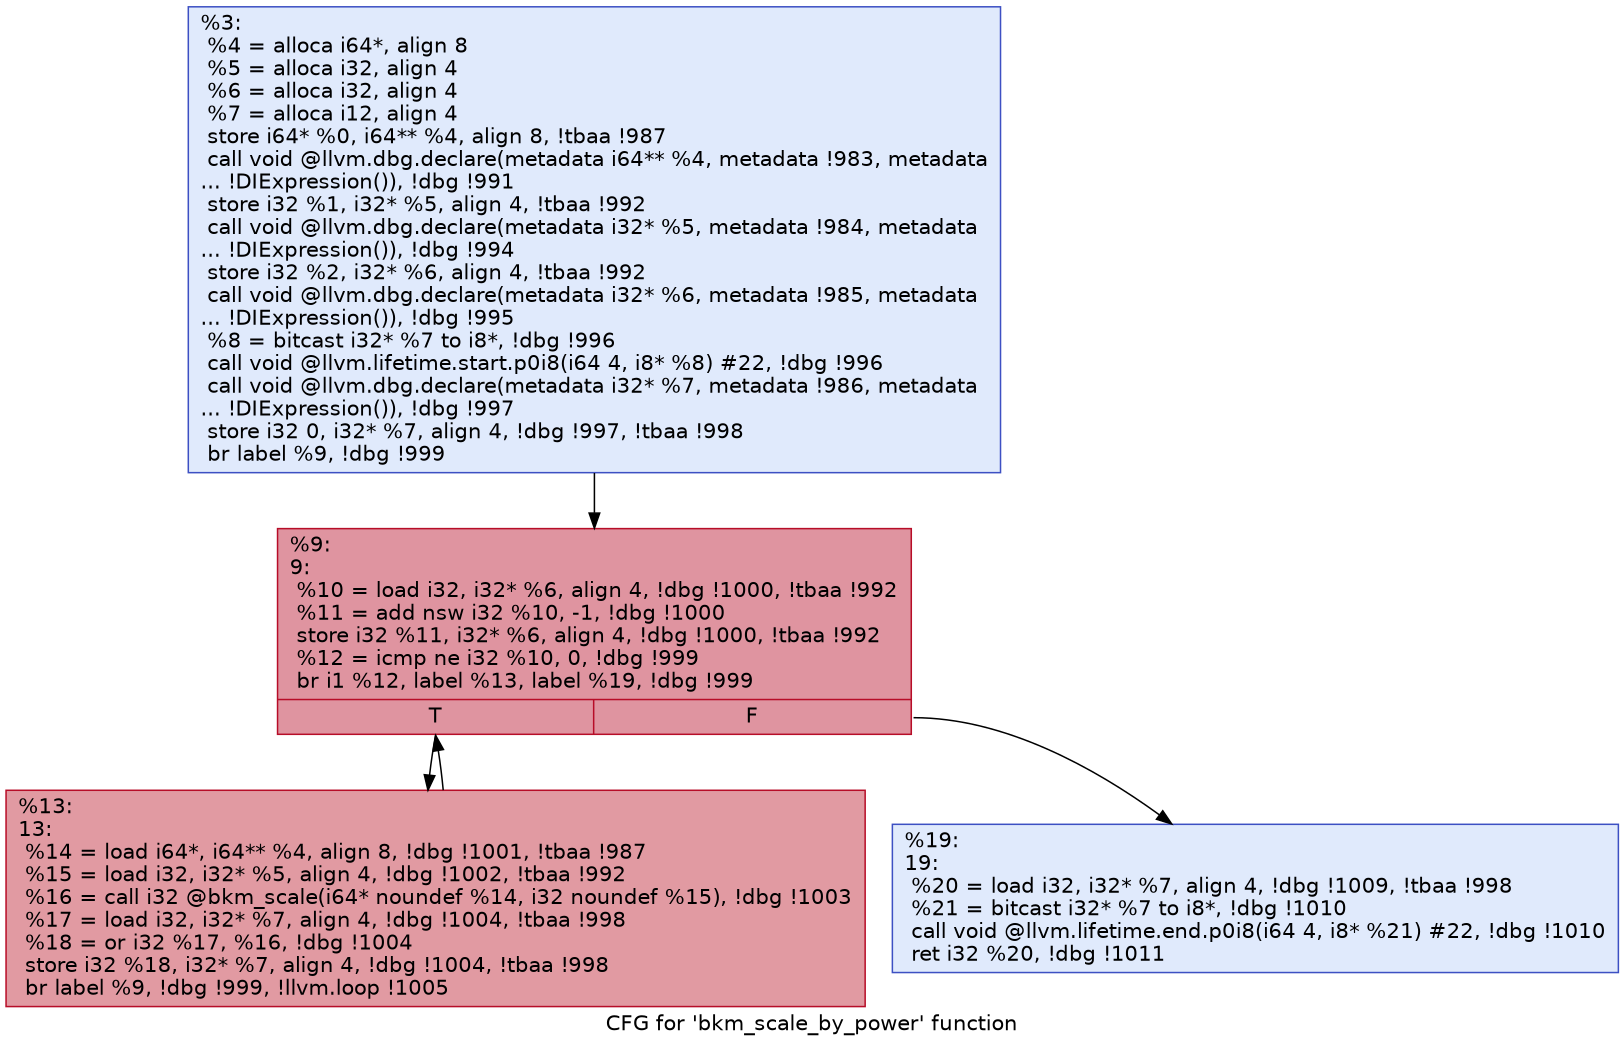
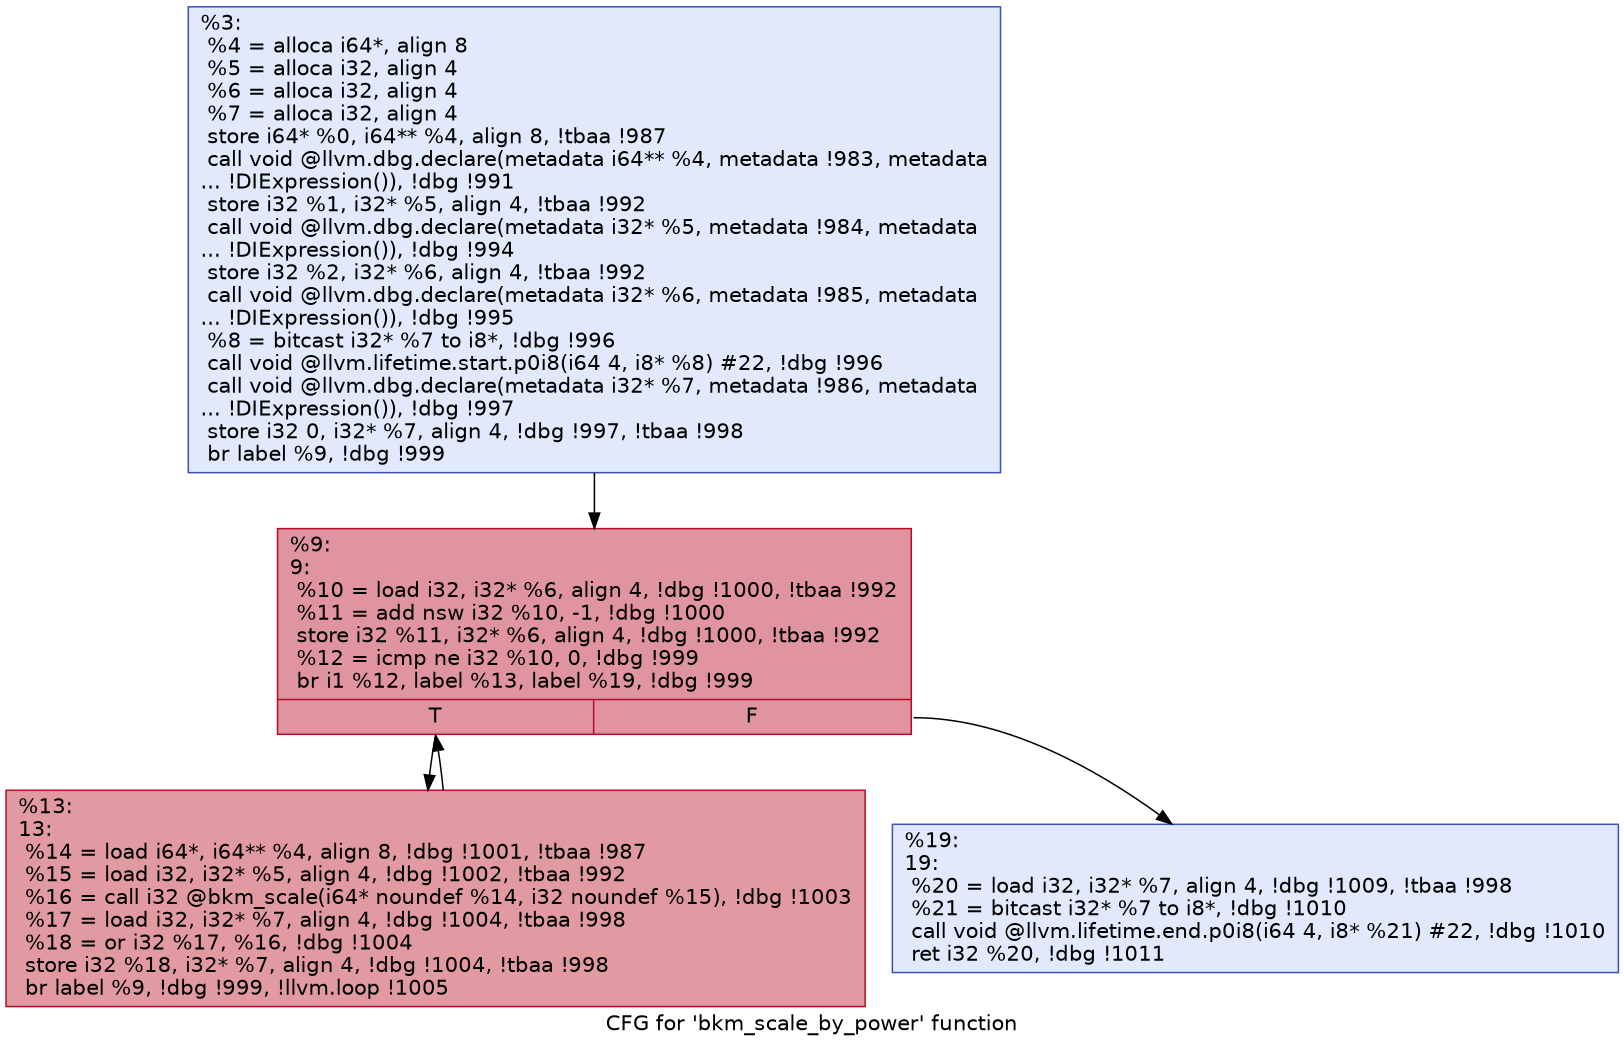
(330, 114) -> (330, 114)
